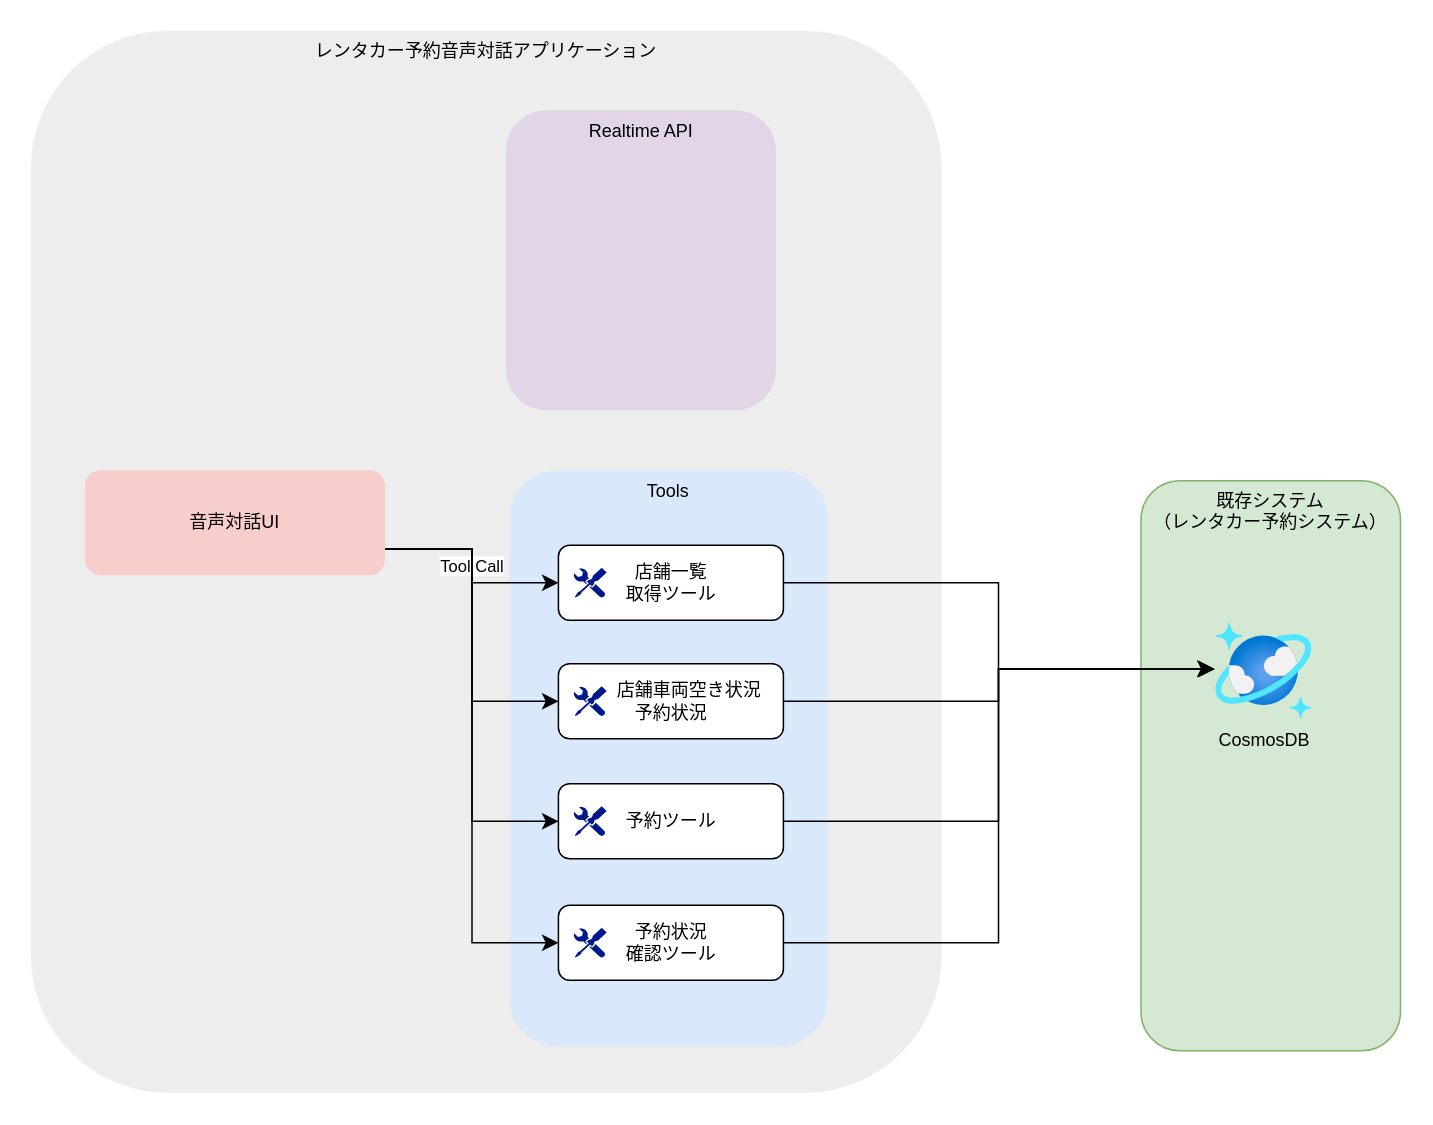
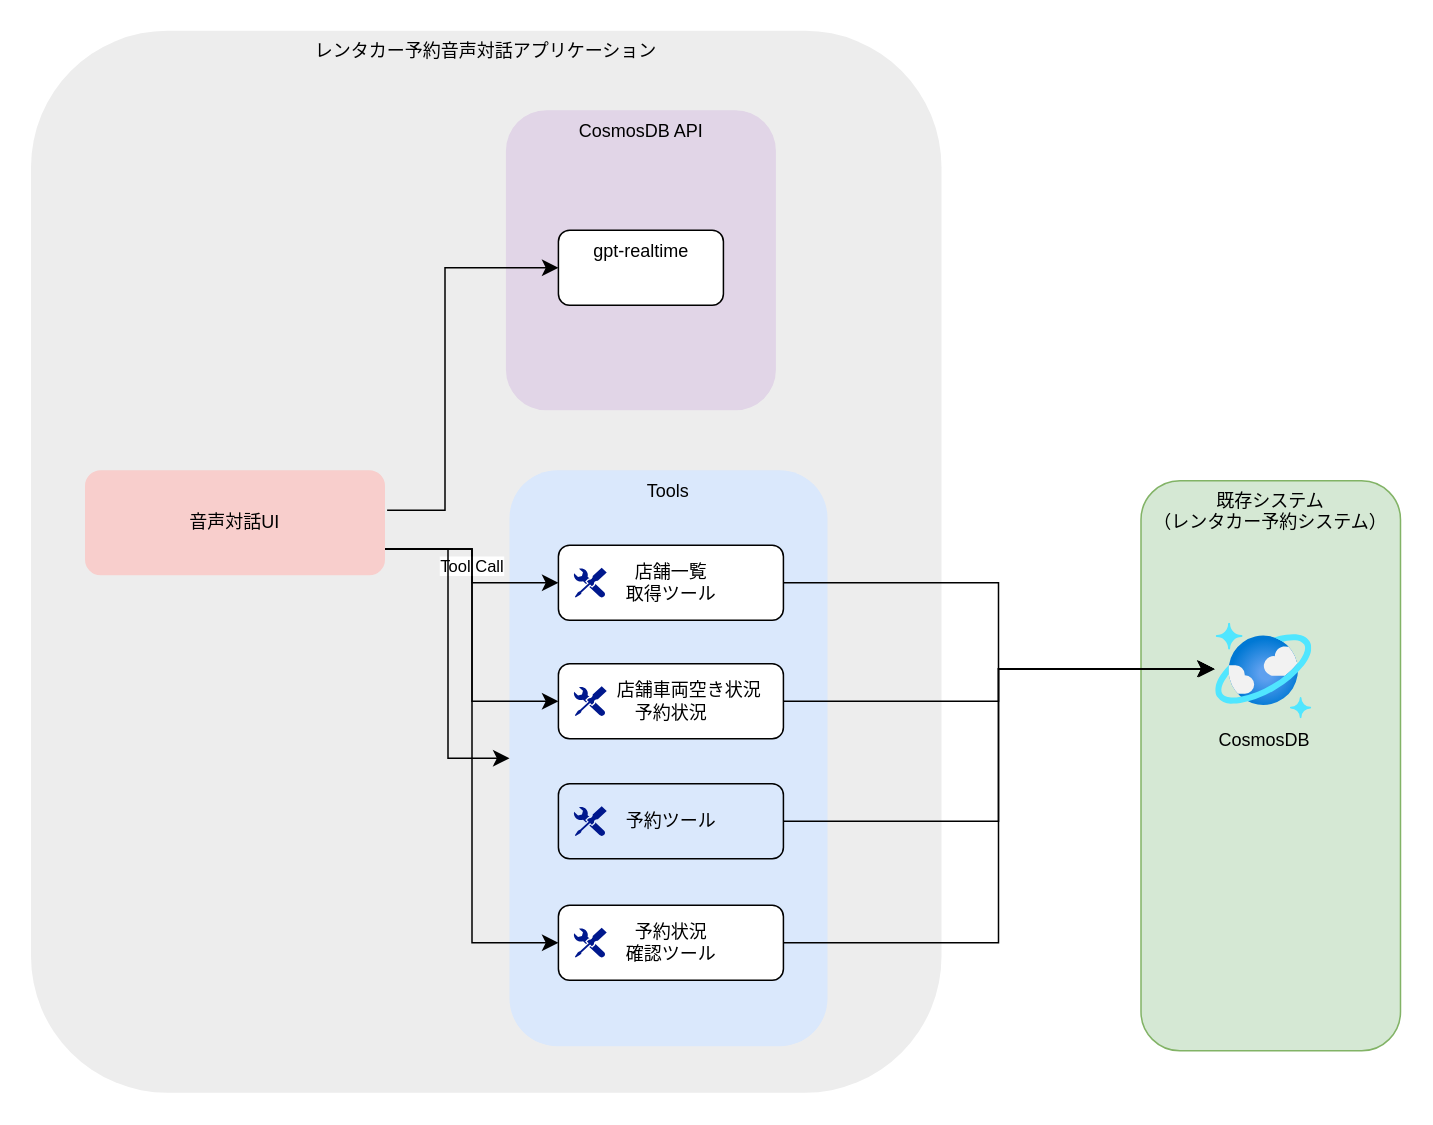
(641, 132) -> (641, 132)
none -> (641, 268)
none -> (445, 367)
(510, 821) -> (448, 679)
(671, 821) -> (671, 821)
